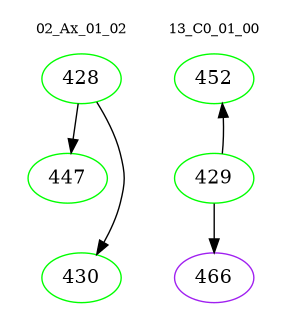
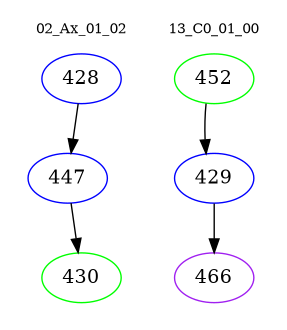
(82, 79) -> (82, 79)
(223, 136) -> (205, 122)
(124, 171) -> (74, 221)
(68, 178) -> (68, 178)
(214, 178) -> (214, 178)
